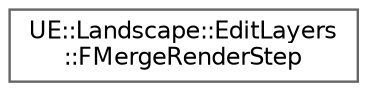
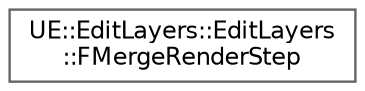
(184, 46) -> (183, 46)
